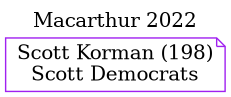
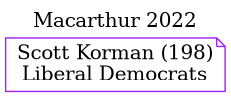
(115, 65) -> (115, 65)
